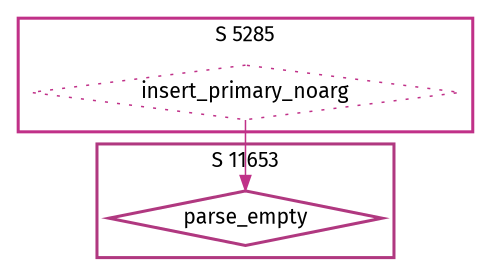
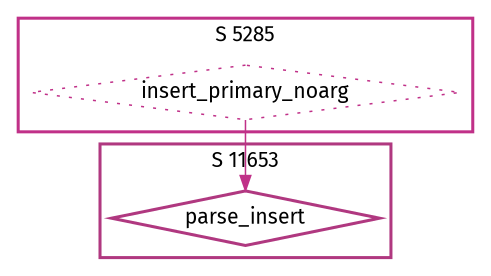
(245, 218) -> (245, 218)
